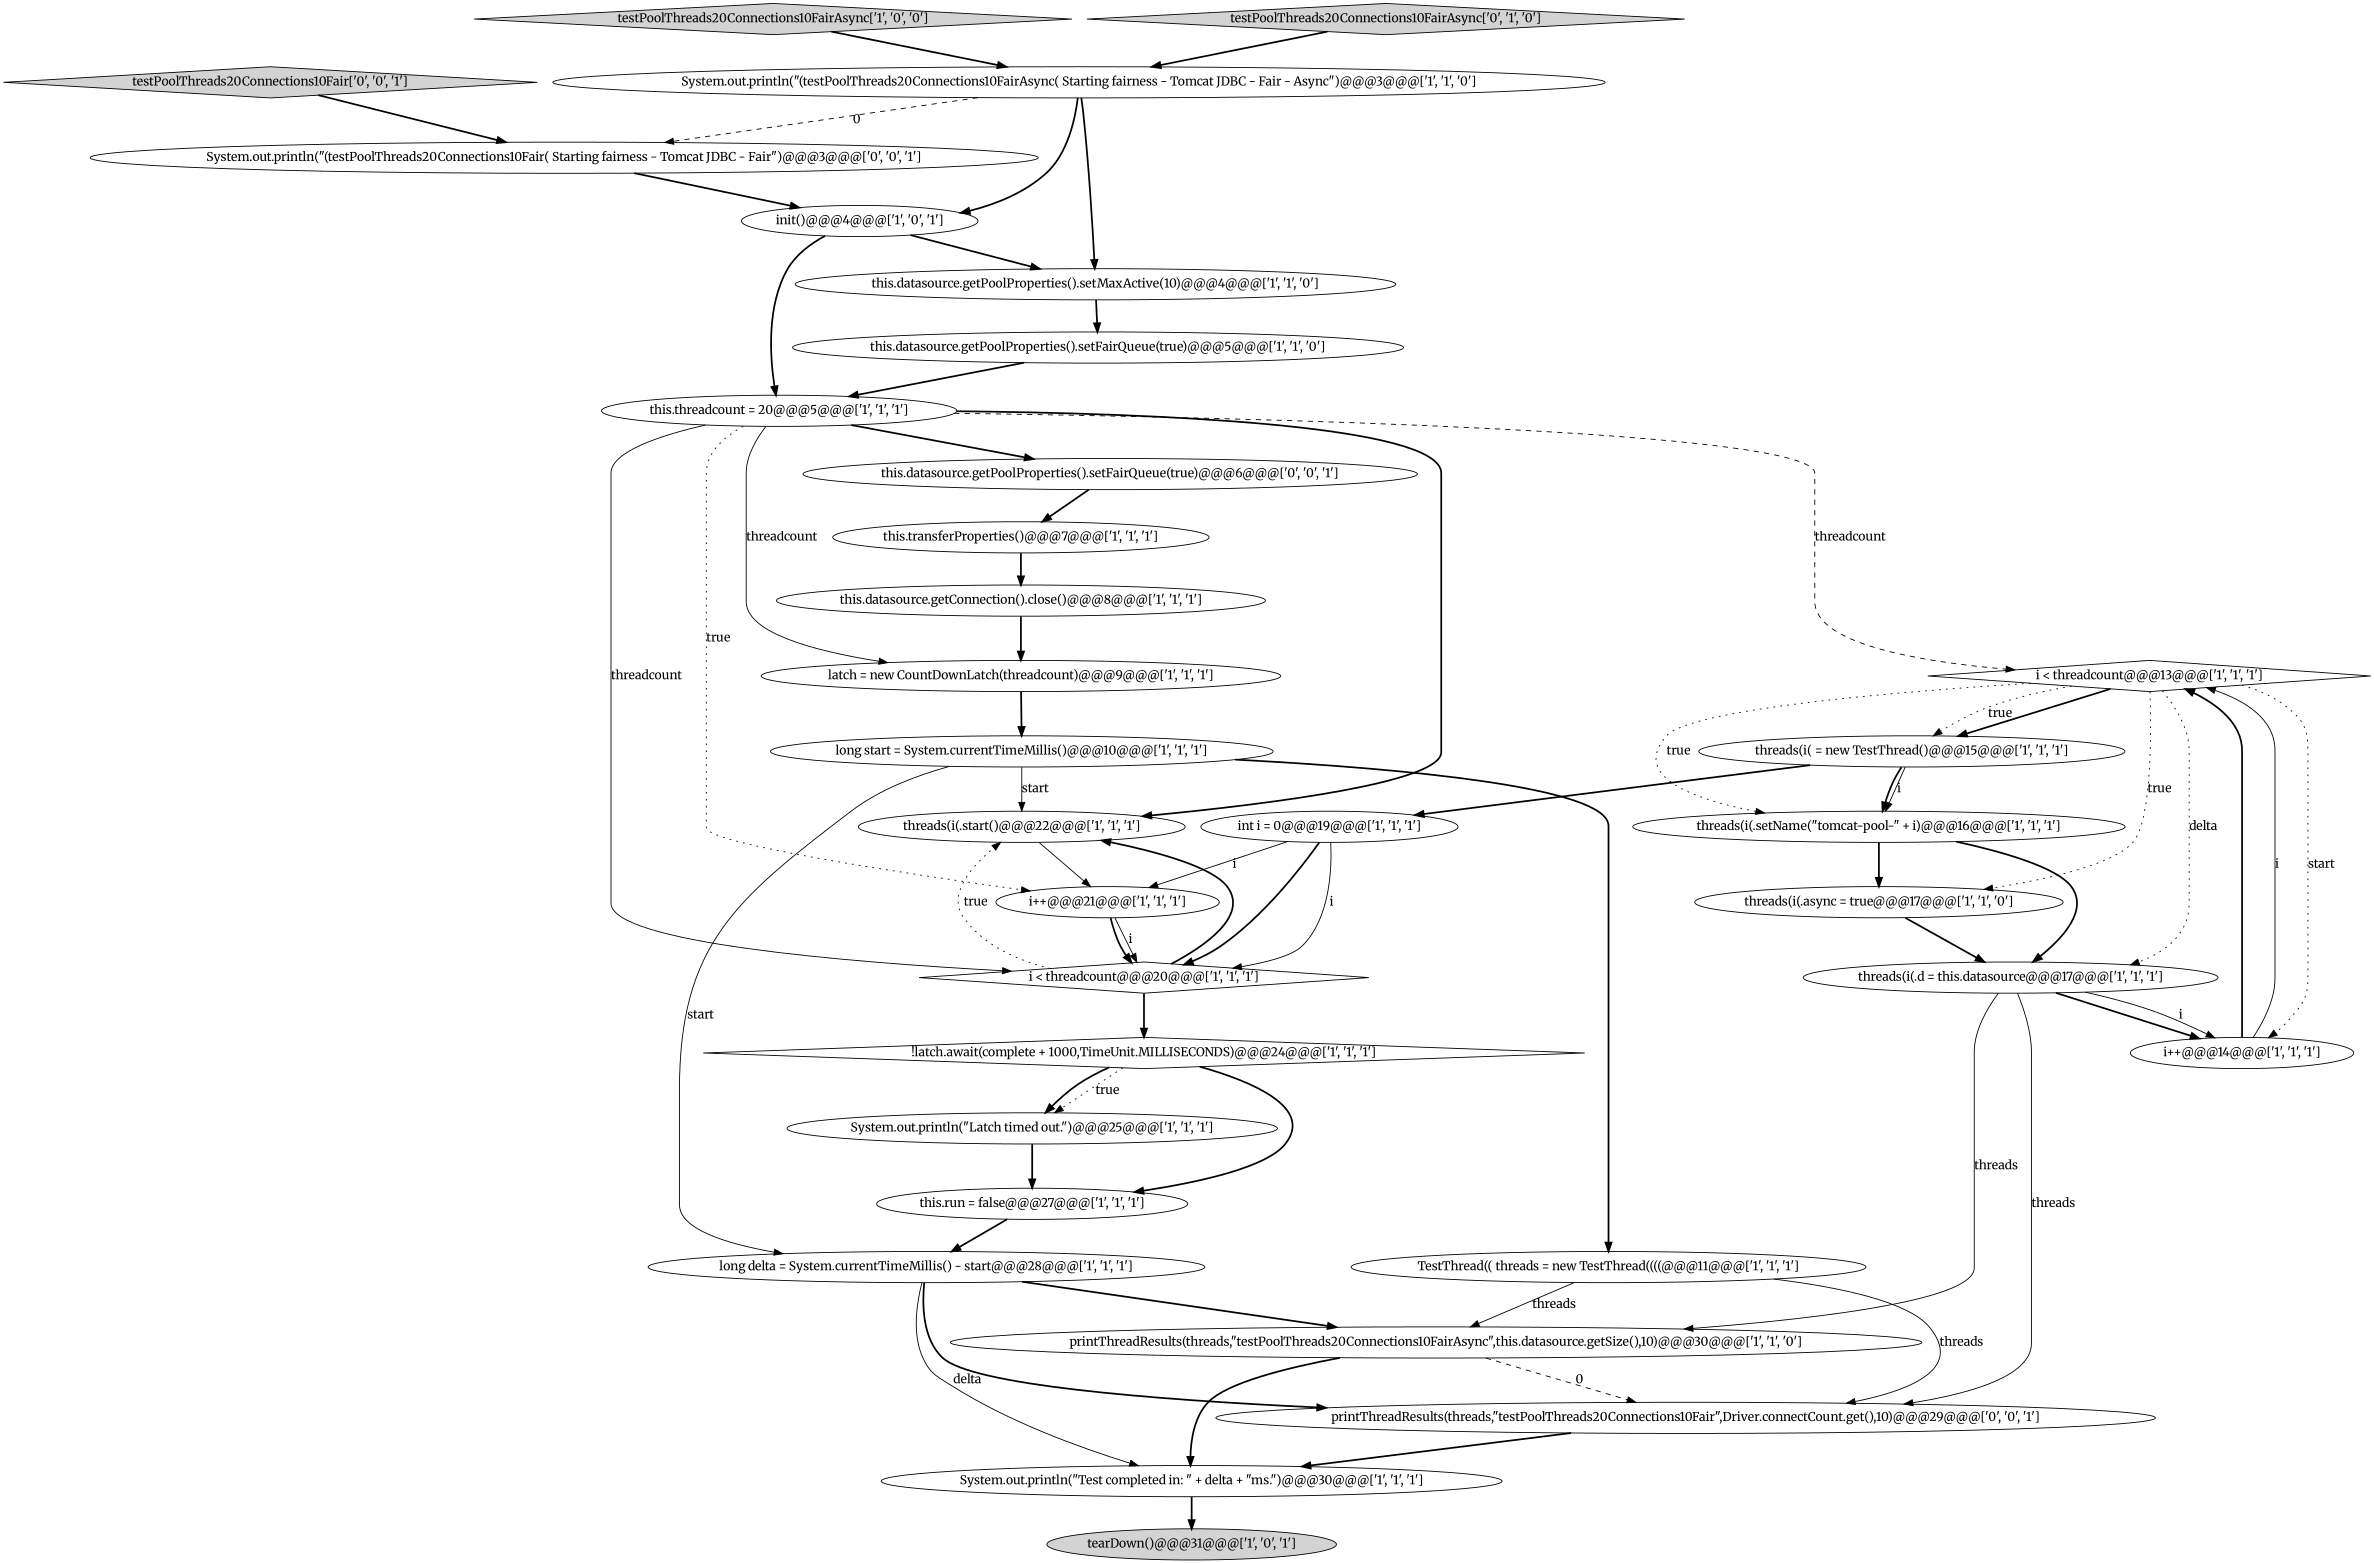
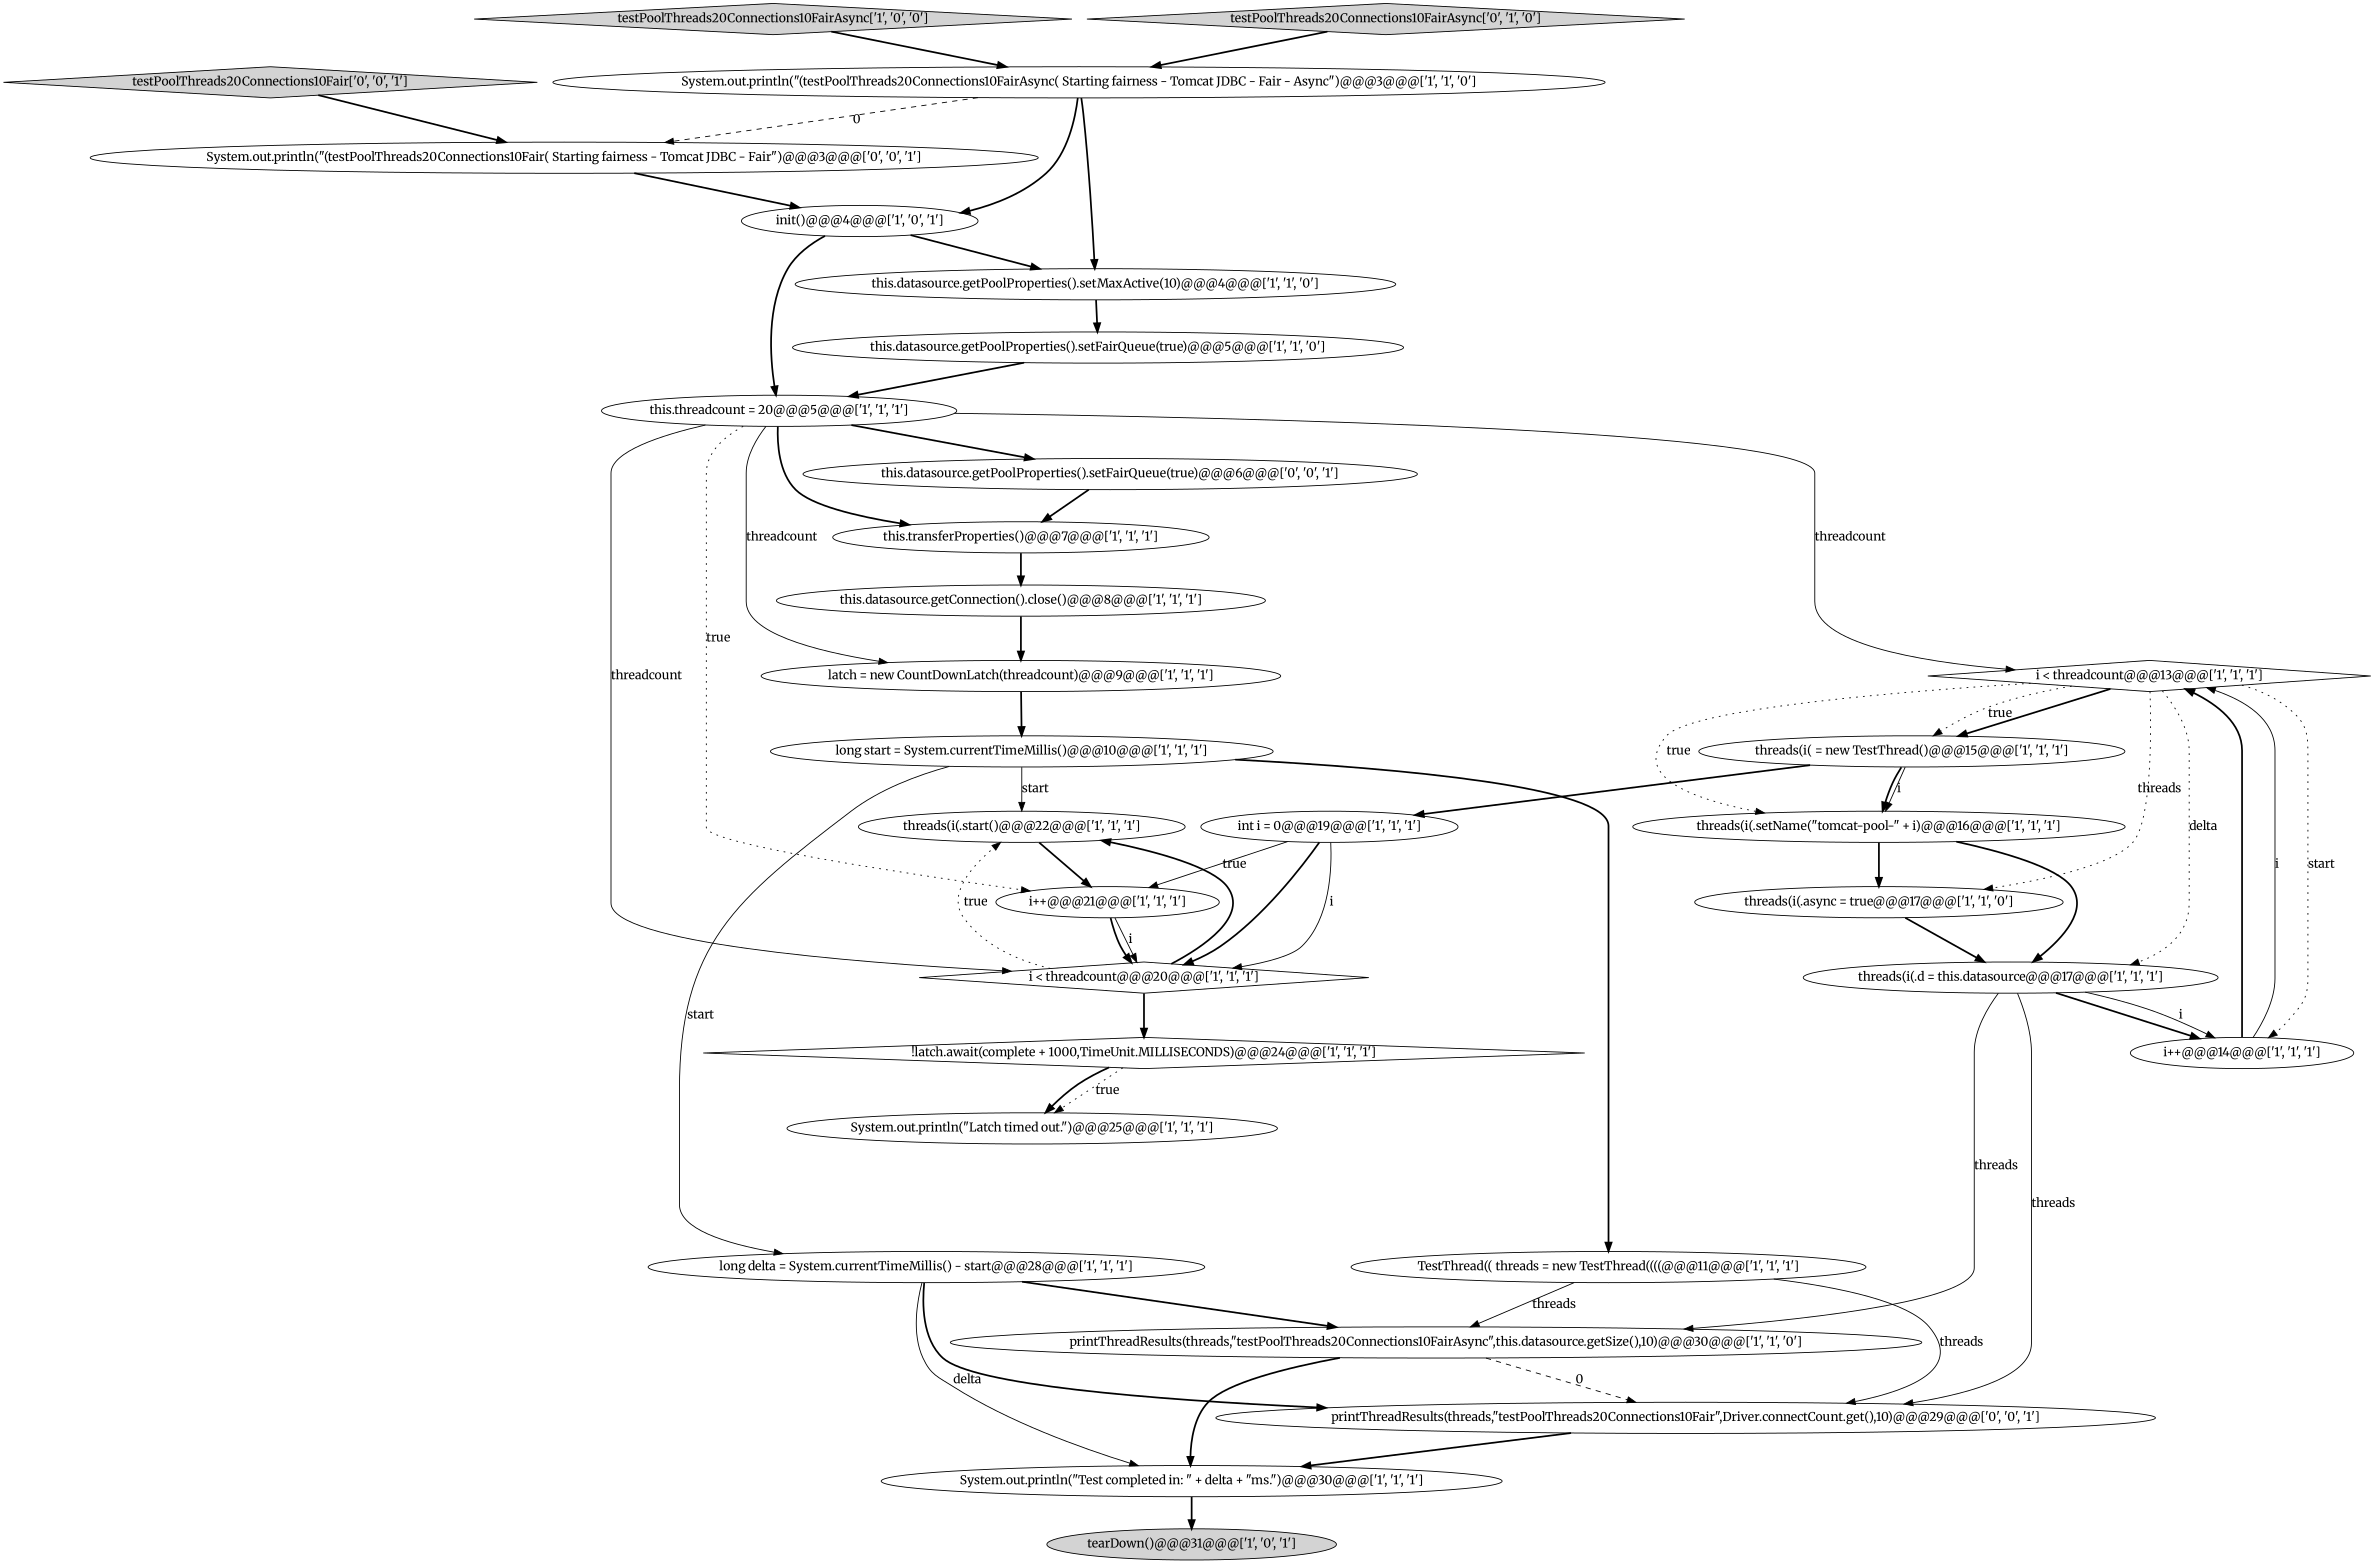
(1558, 433) -> (1558, 433)
(1441, 515) -> (814, 501)
(2160, 789) -> (2160, 789)
(1062, 862) -> (1062, 862)
(1235, 864) -> (1235, 864)
(1032, 1204) -> none
